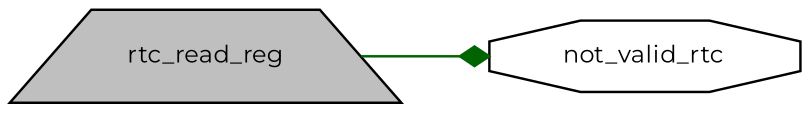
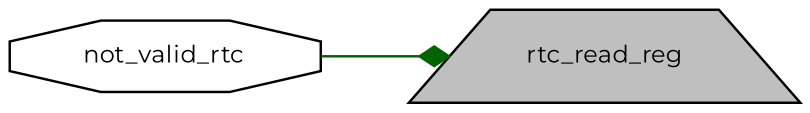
(410, 56) -> (370, 56)
